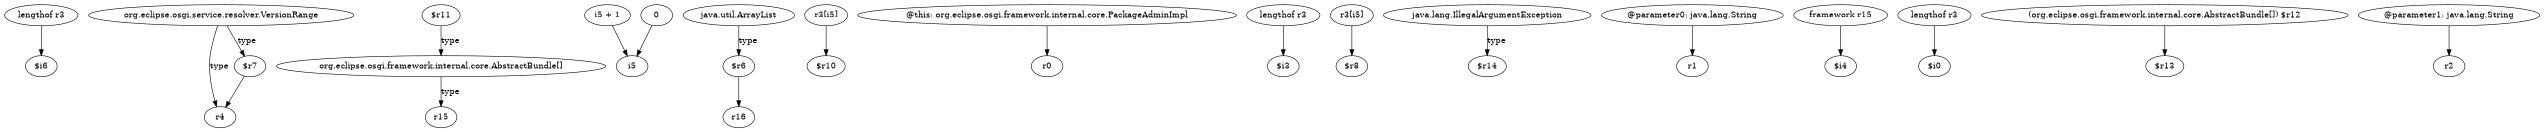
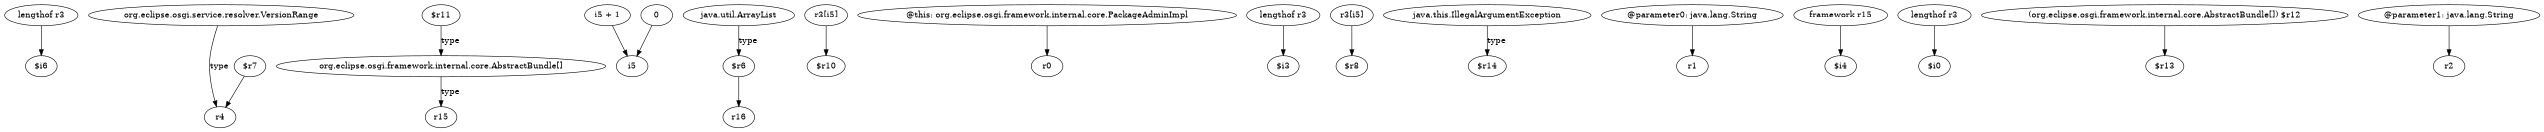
(1487, 15) -> (1487, 15)
(234, 38) -> none
